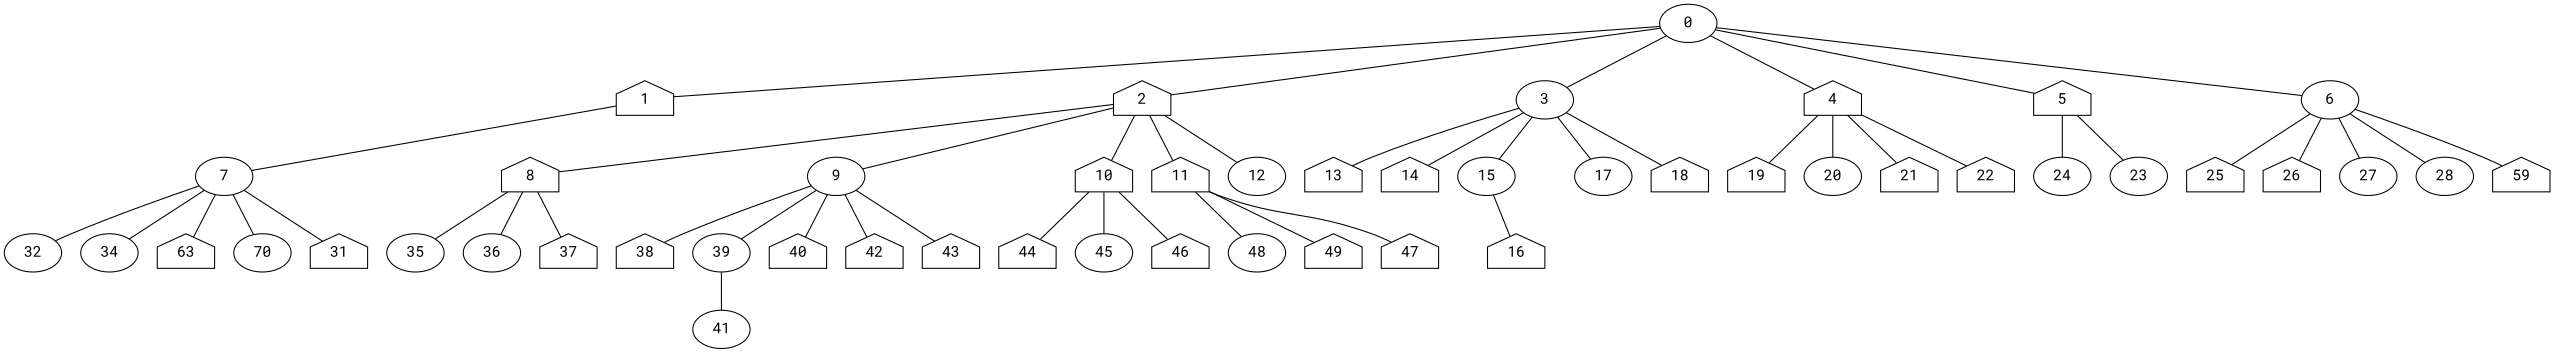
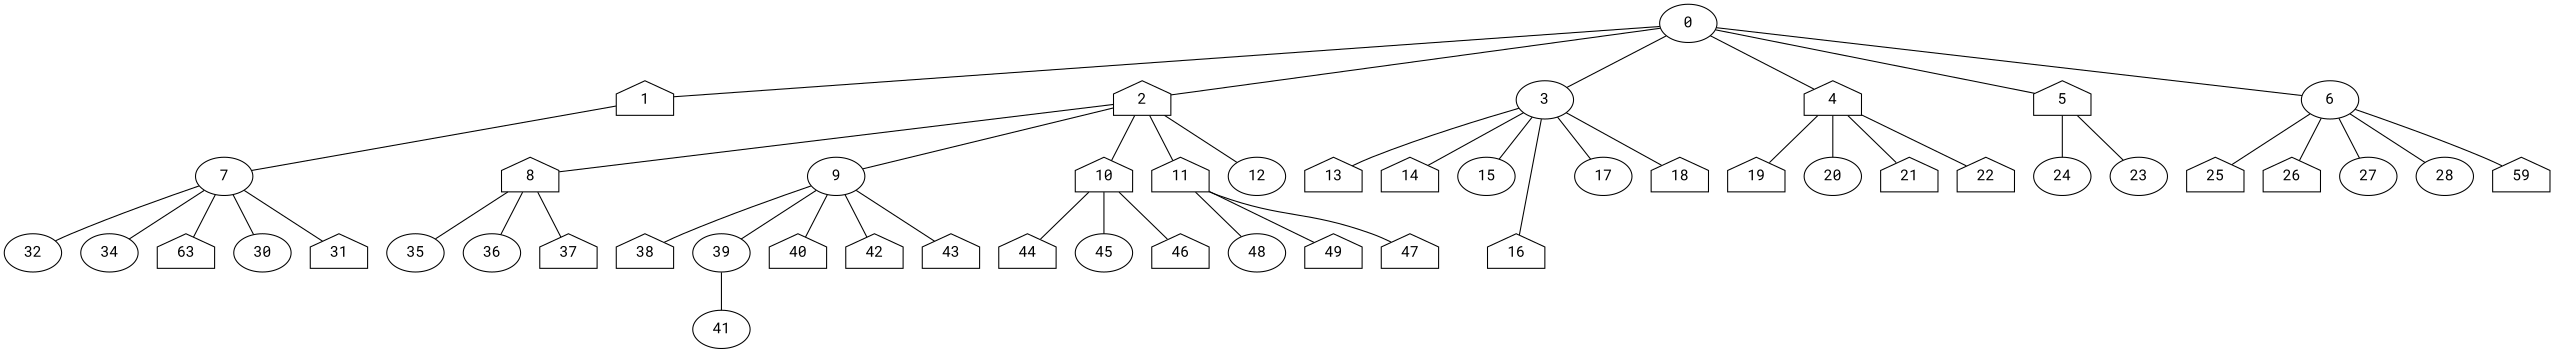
(1502, 216) -> (1530, 177)
(262, 253) -> (262, 253)
